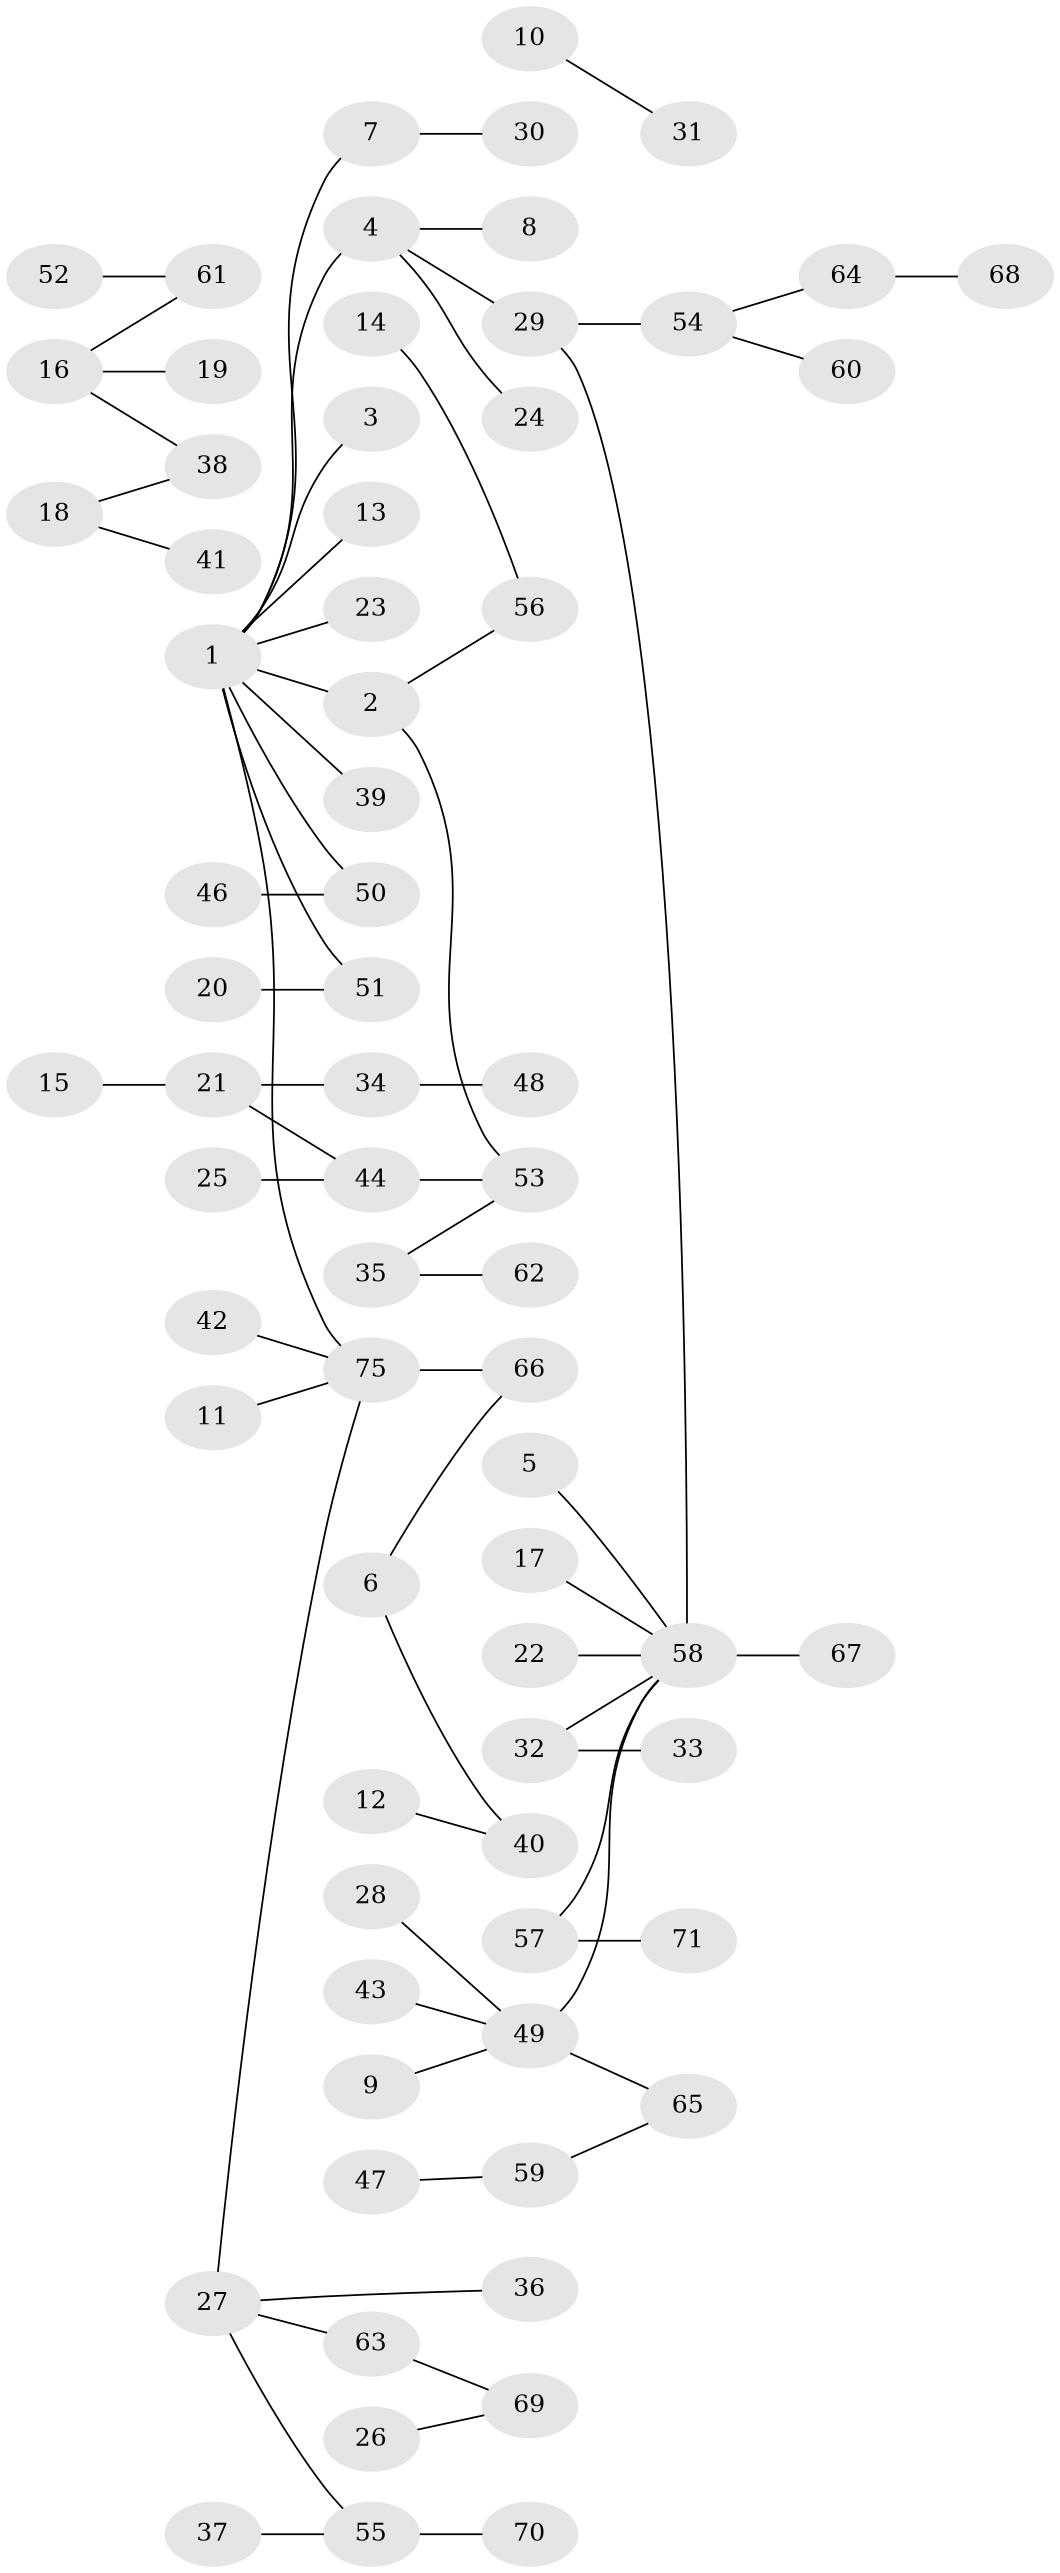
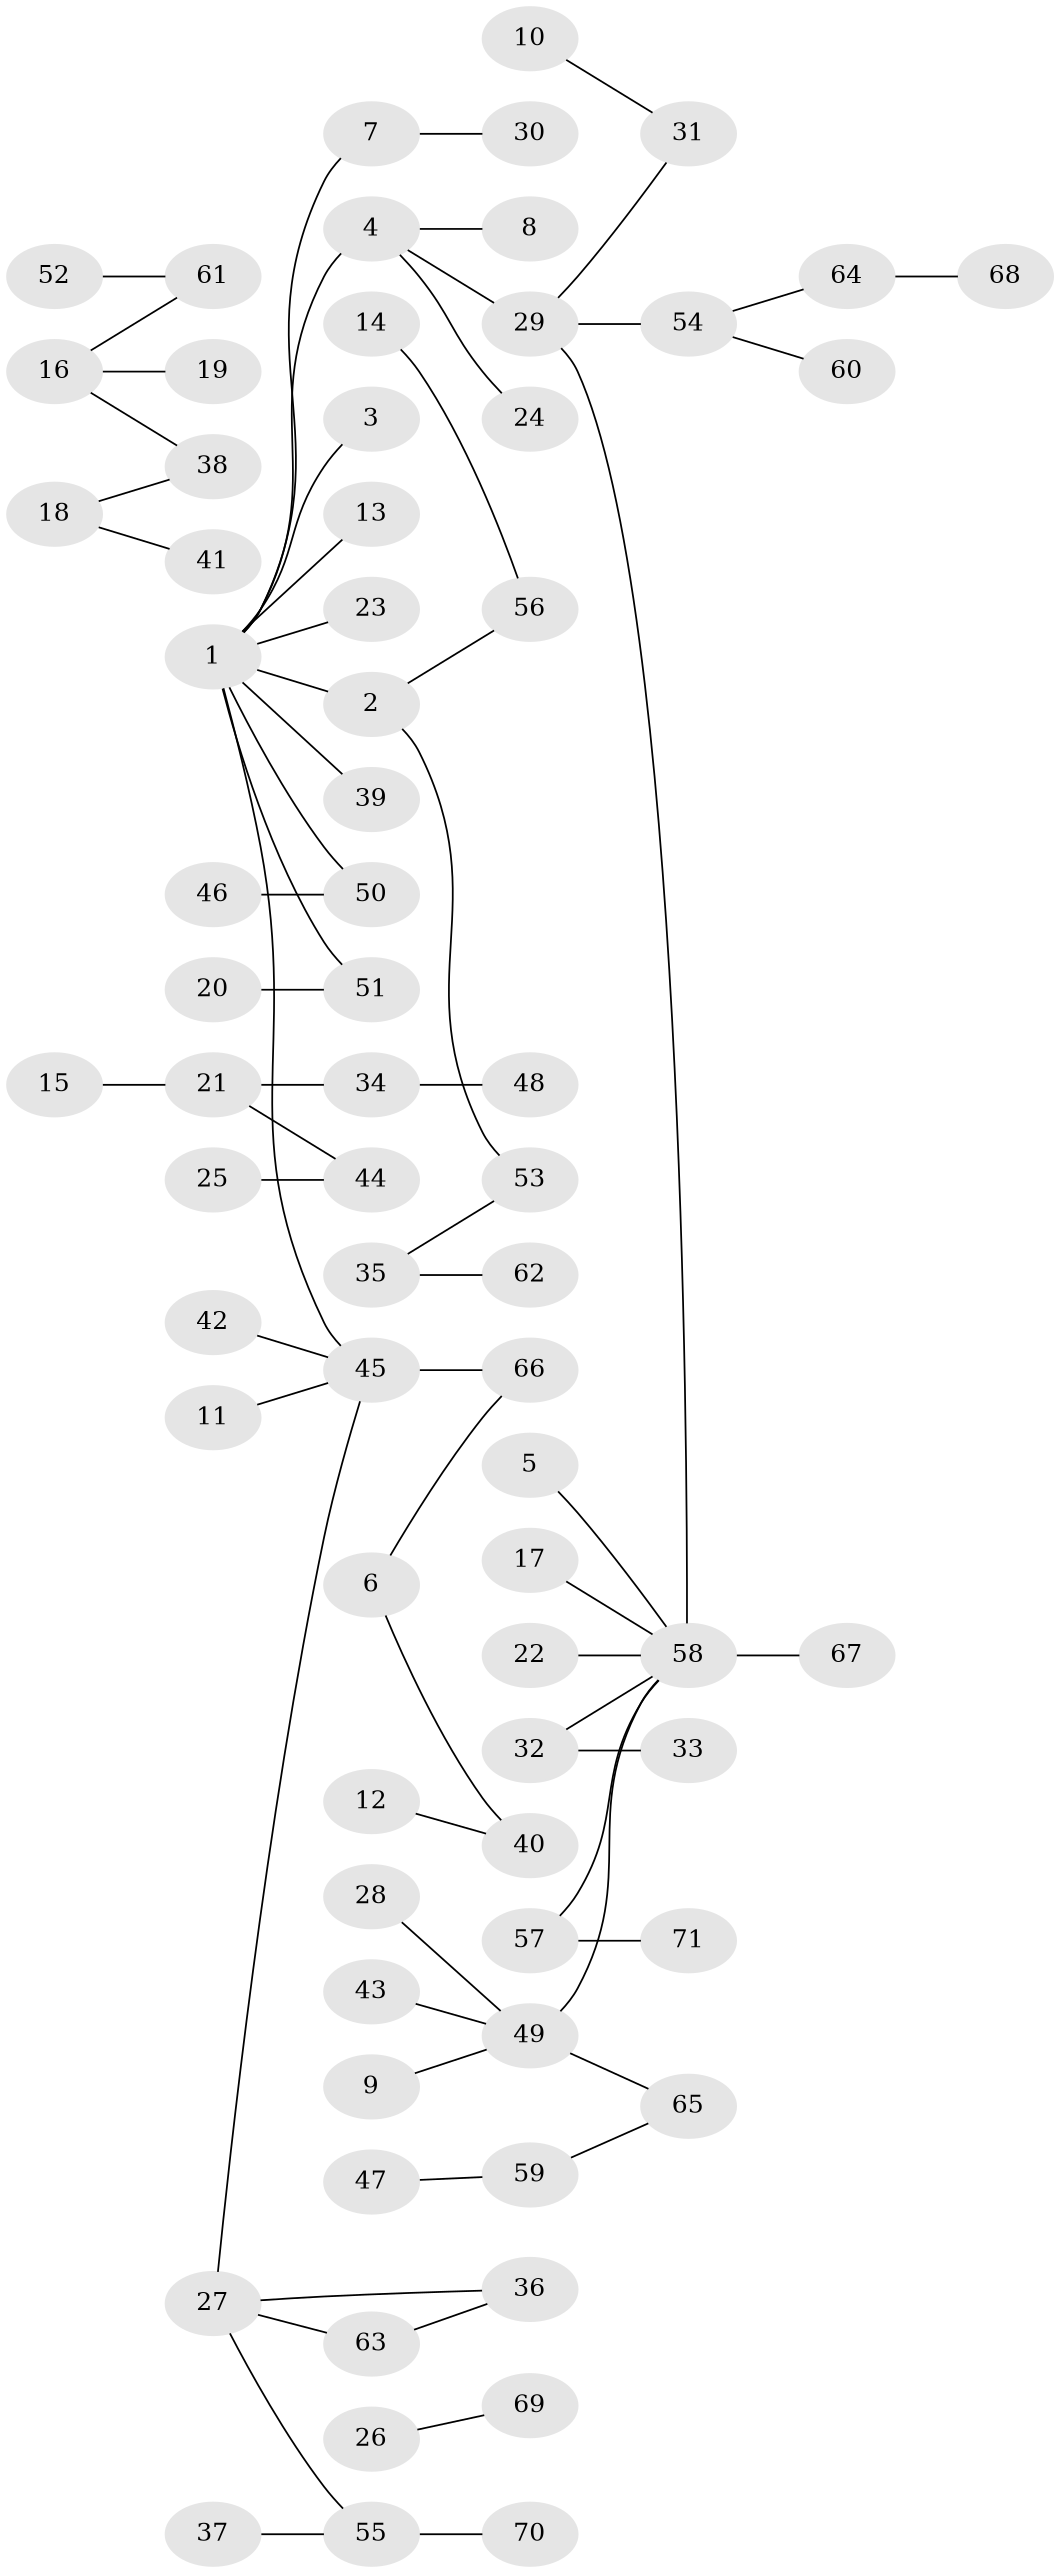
none -> (614, 232)
(451, 1180) -> none
(372, 1370) -> (372, 1370)
(451, 2375) -> (451, 2317)
